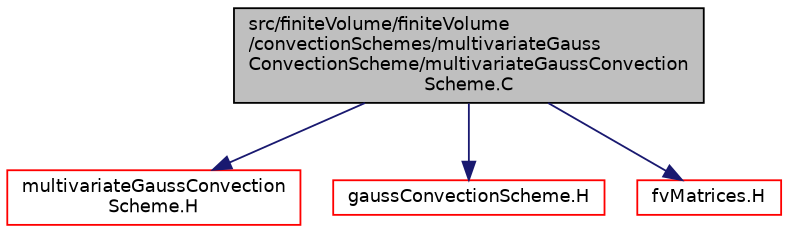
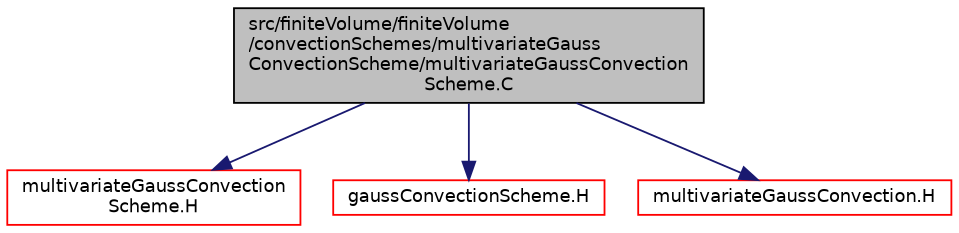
(709, 198) -> (795, 198)
